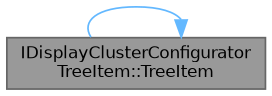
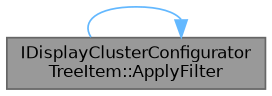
(136, 63) -> (136, 63)
